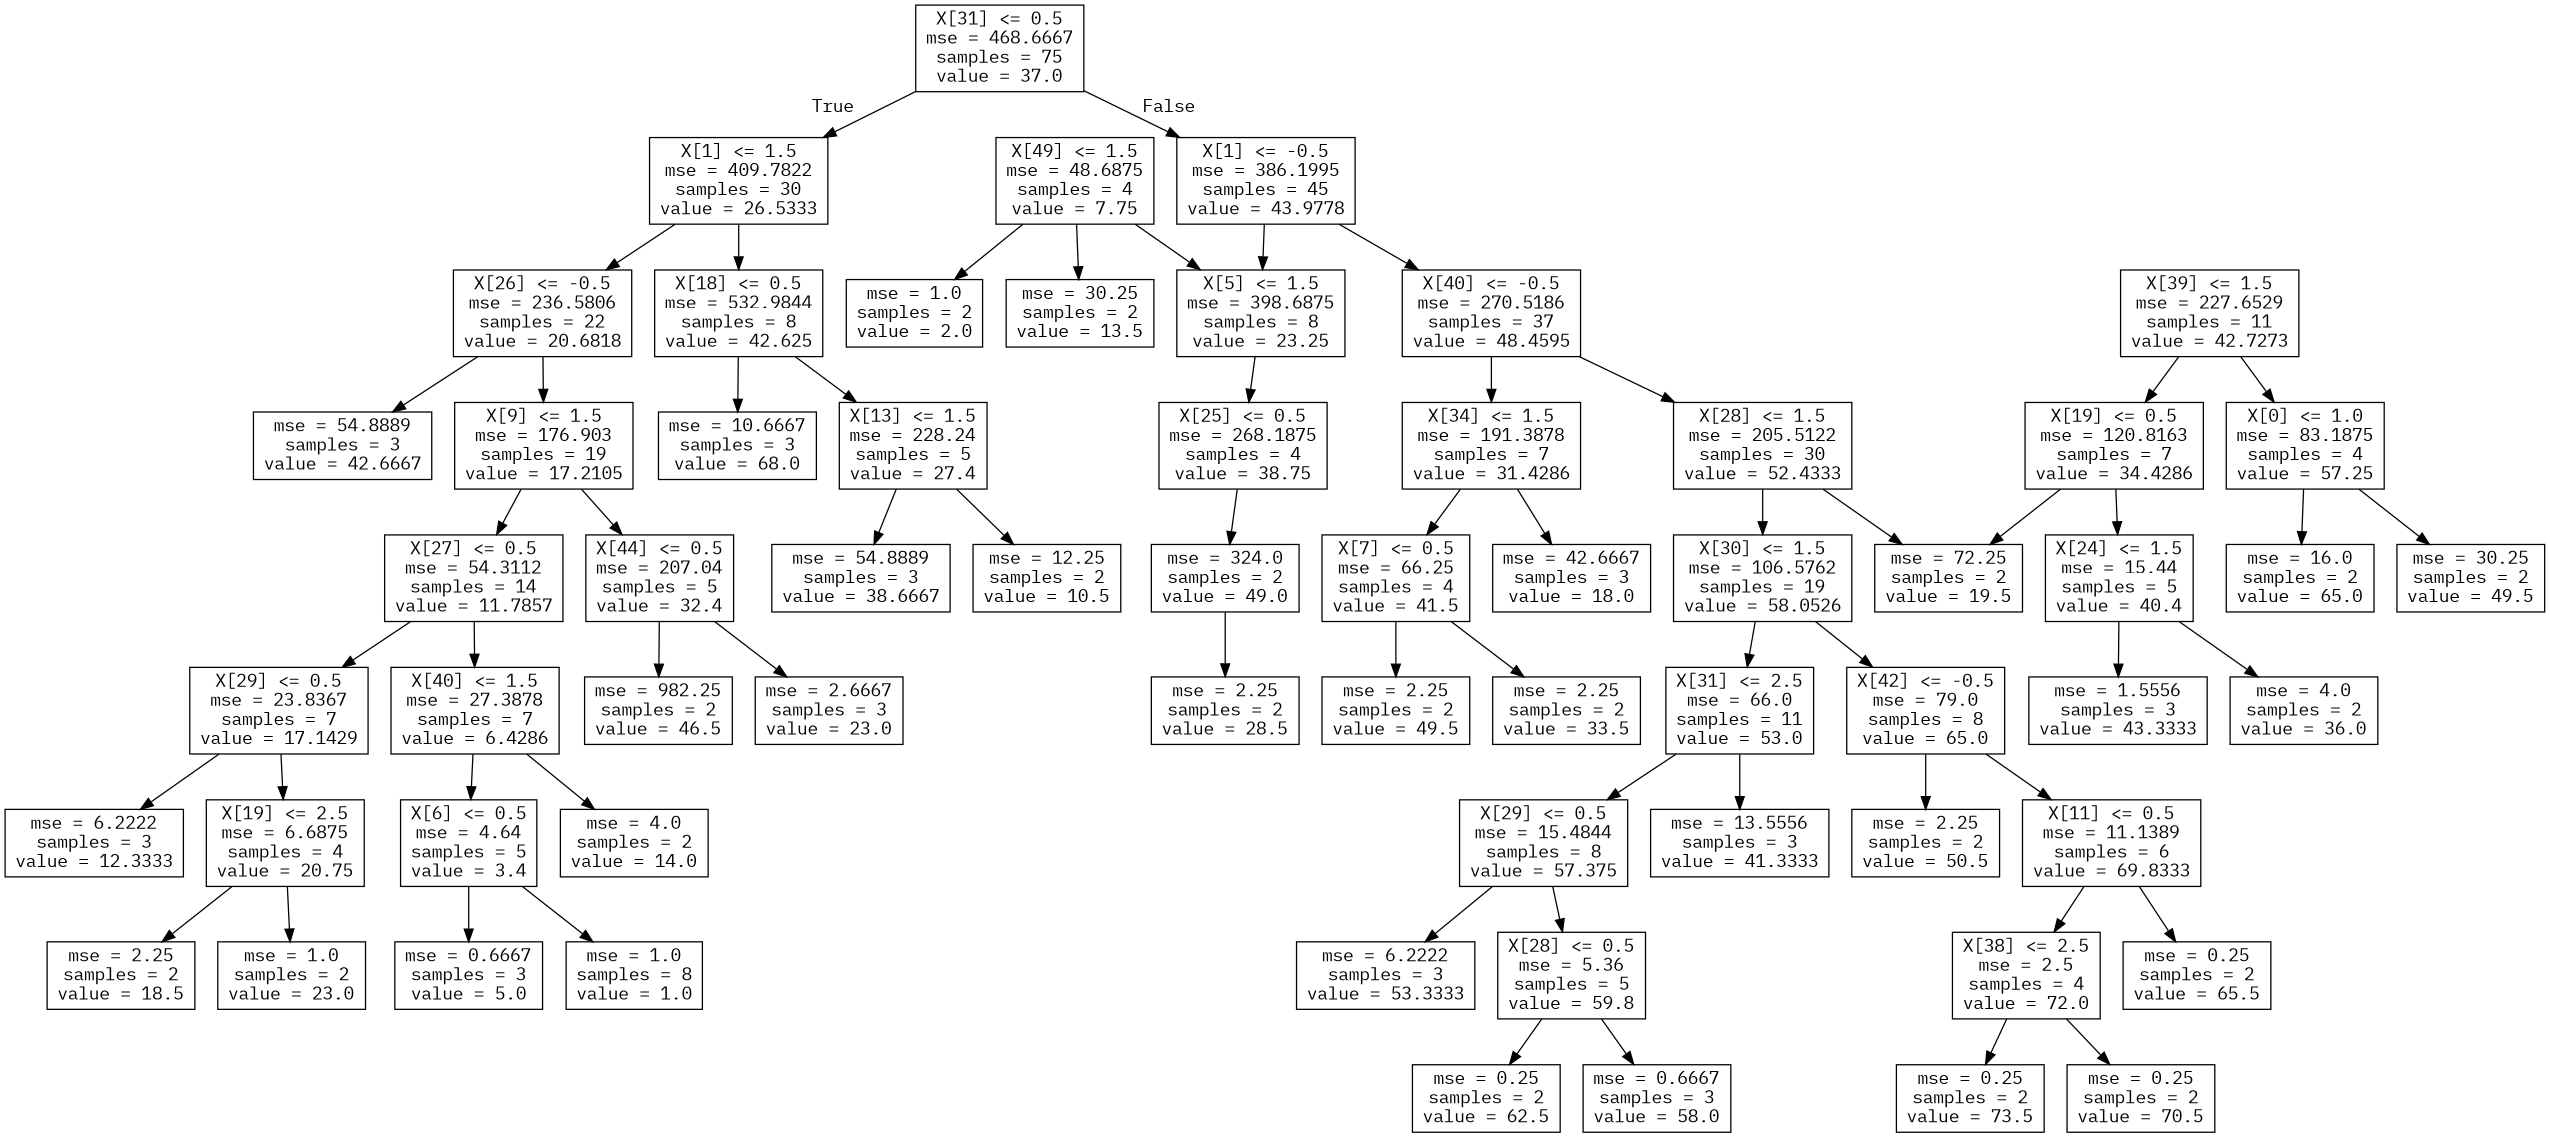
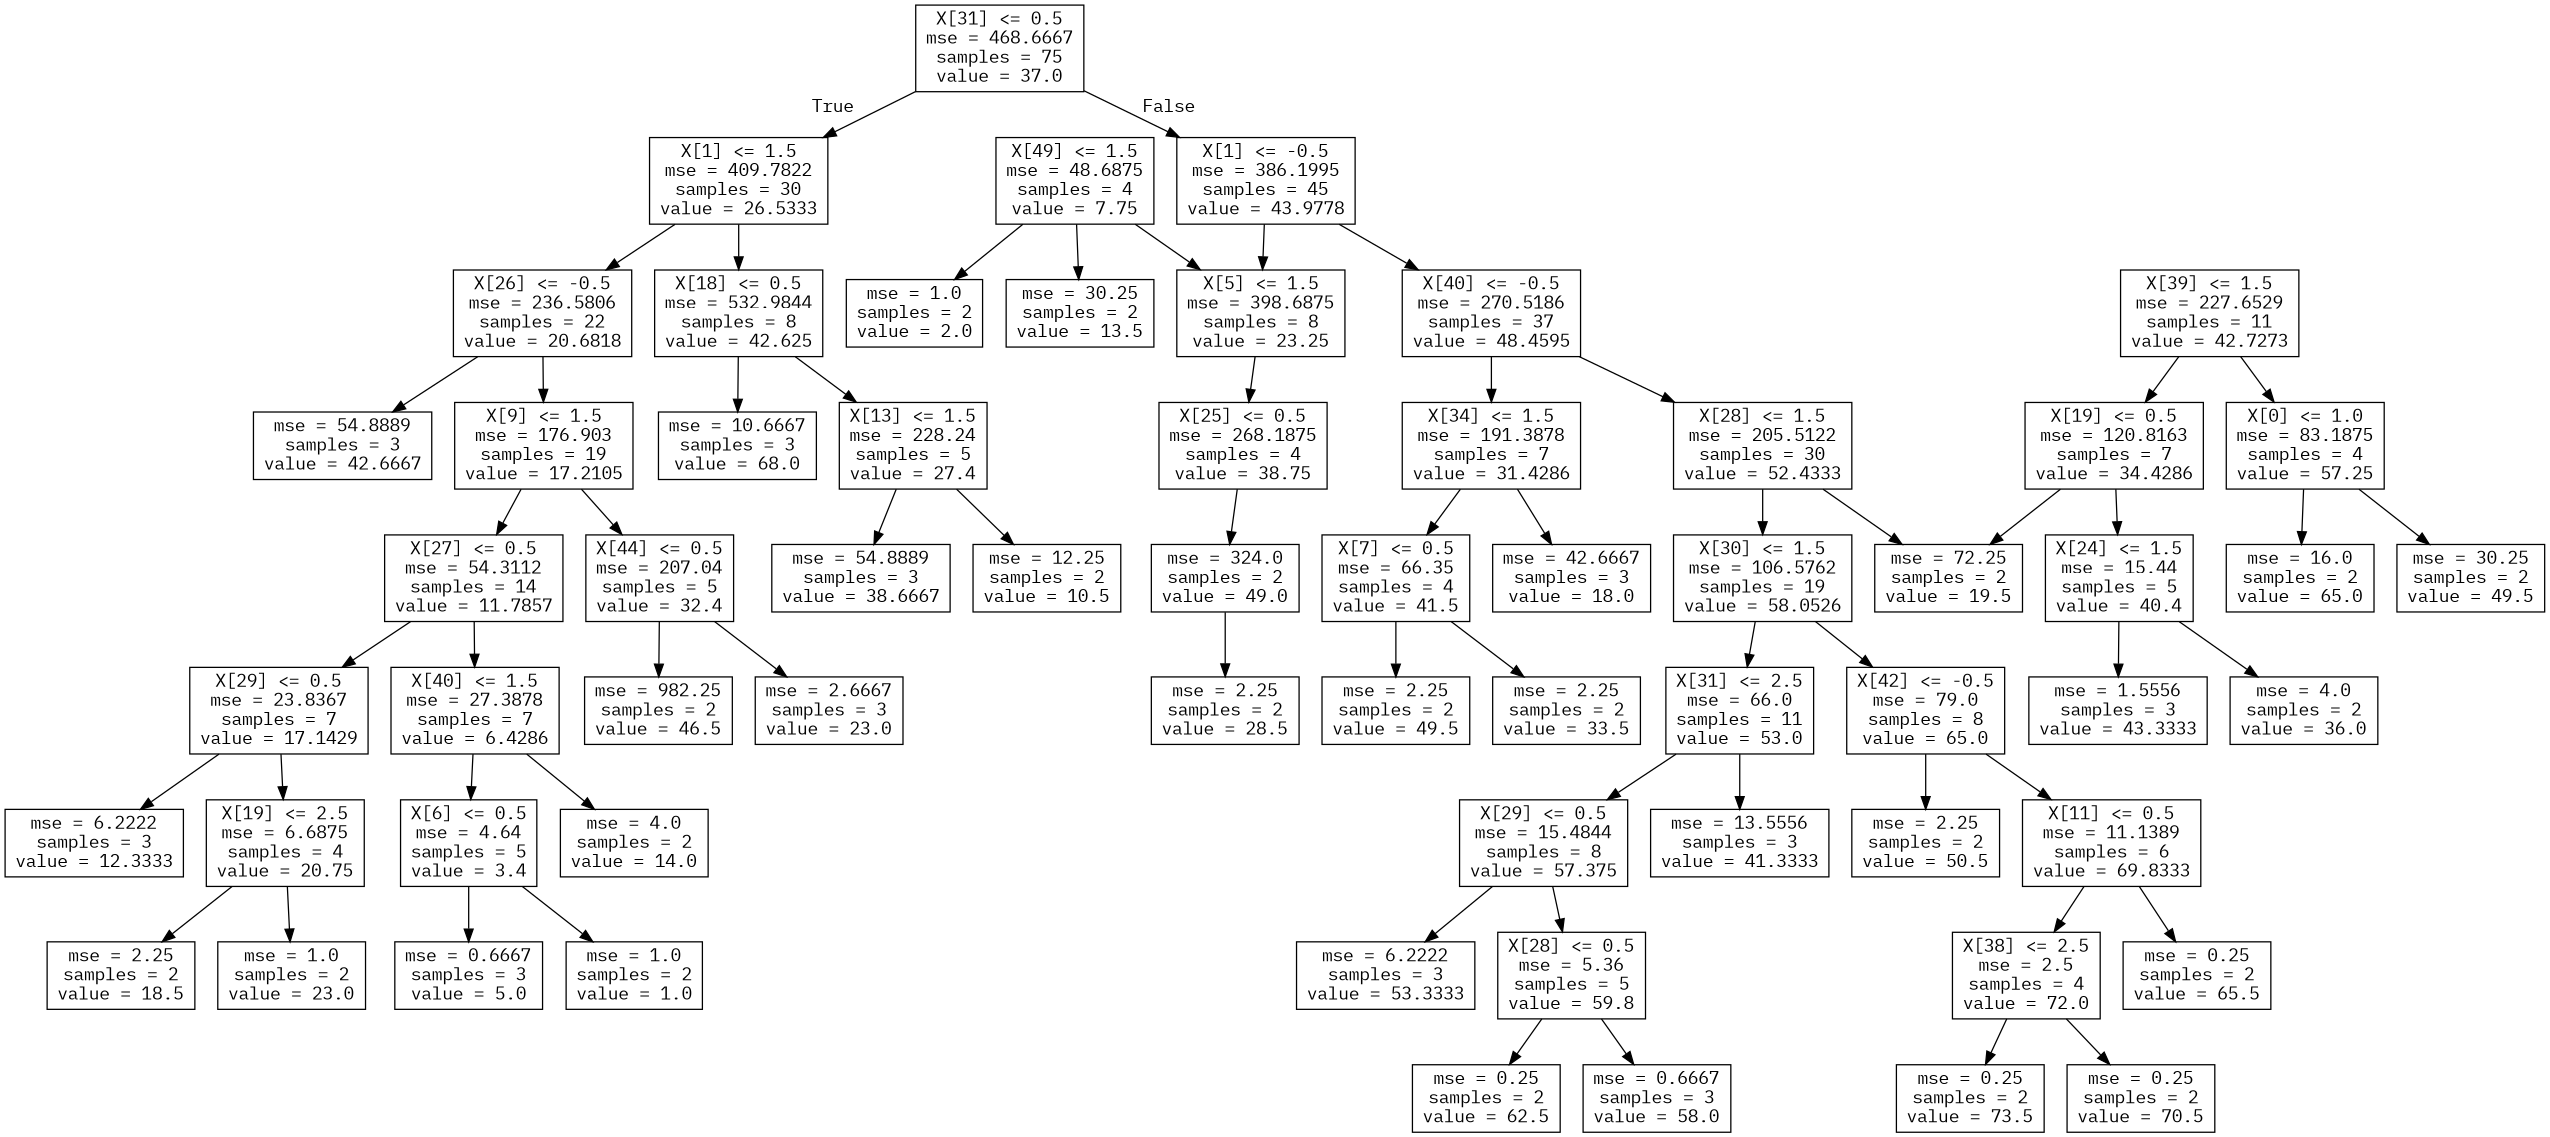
(1396, 578) -> (1396, 578)
(634, 976) -> (634, 976)
